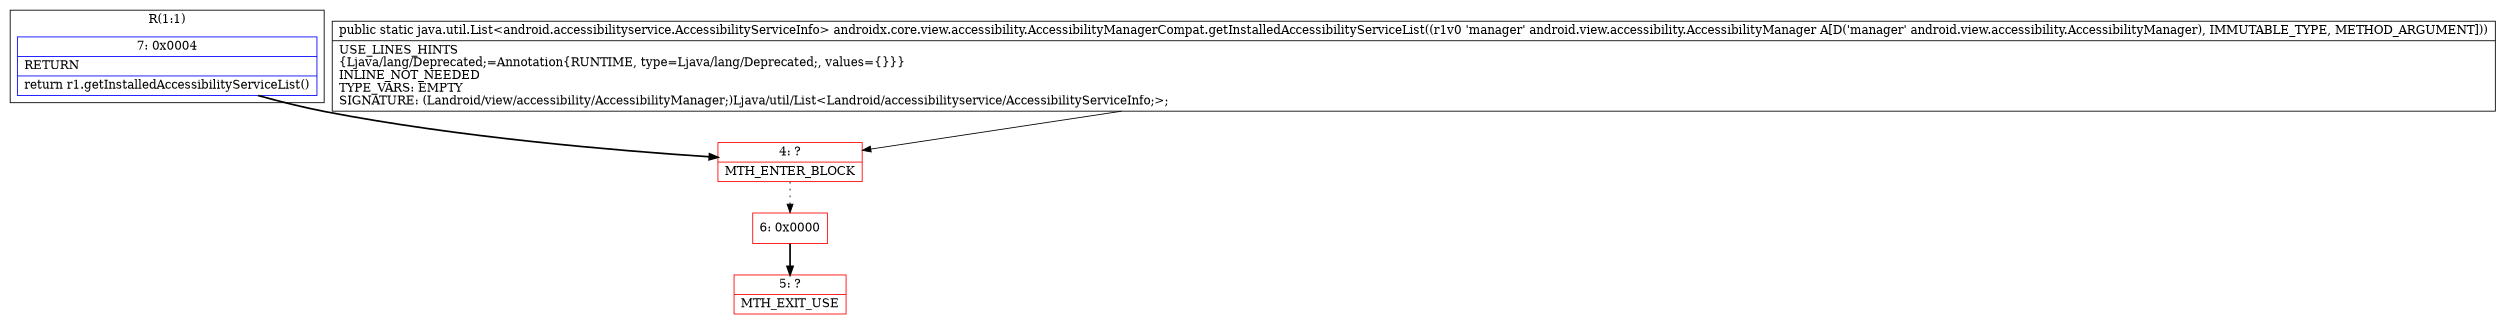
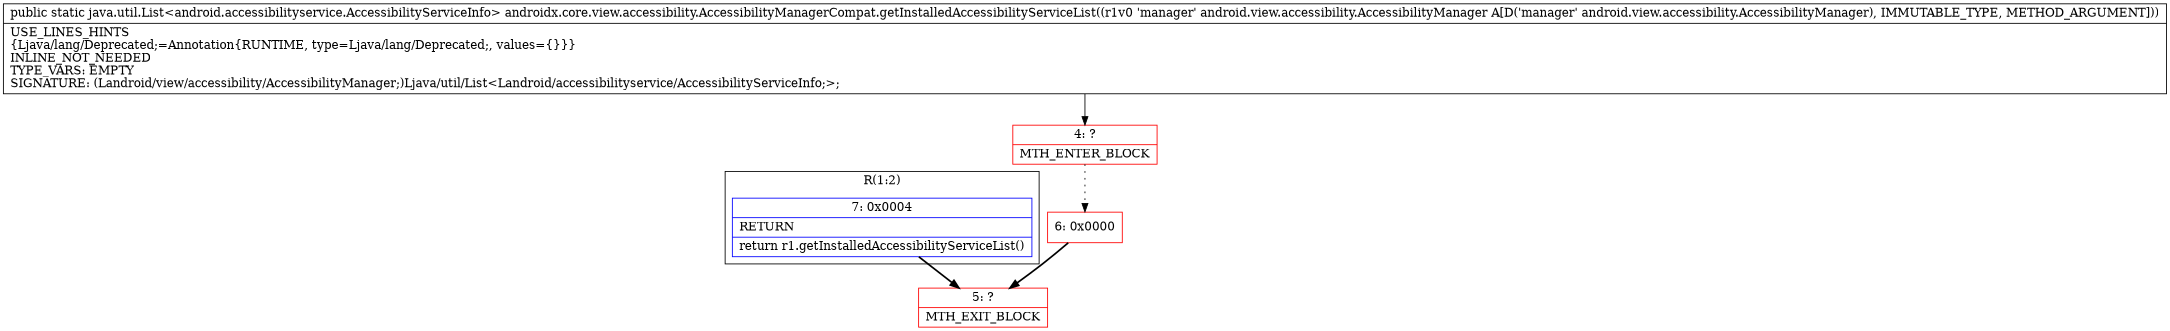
(167, 20) -> (882, 181)
(482, 136) -> (935, 270)
(790, 304) -> (983, 317)
